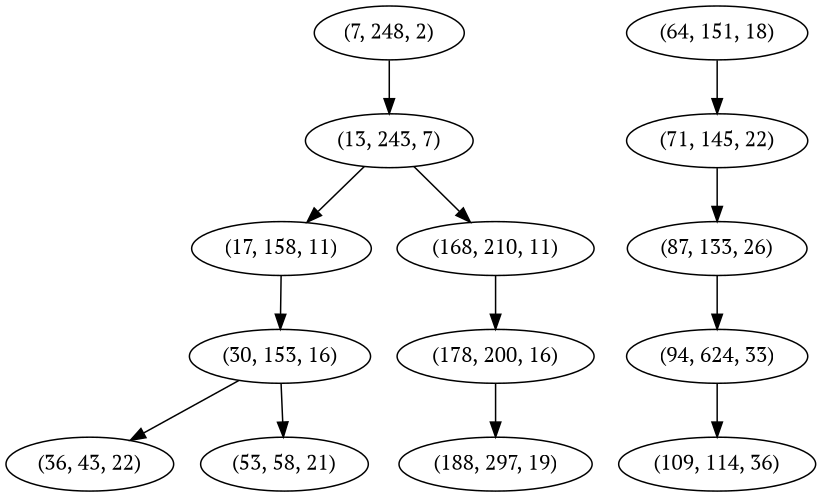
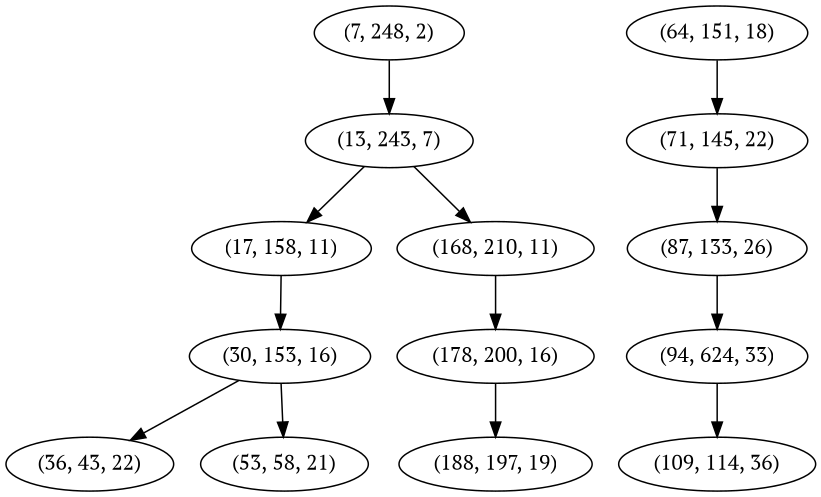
(496, 464) -> (496, 464)
